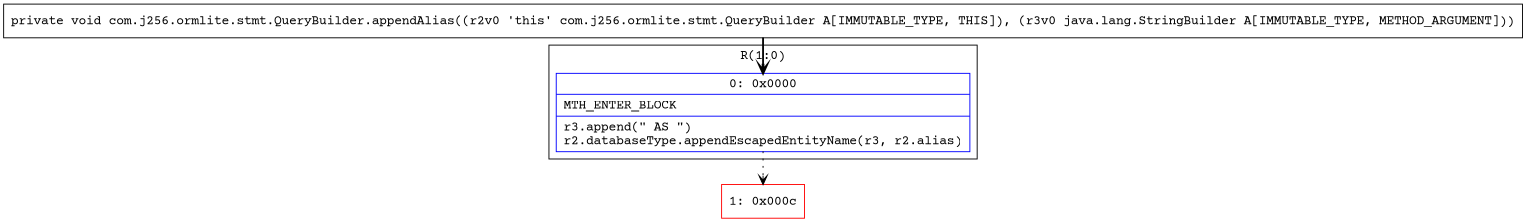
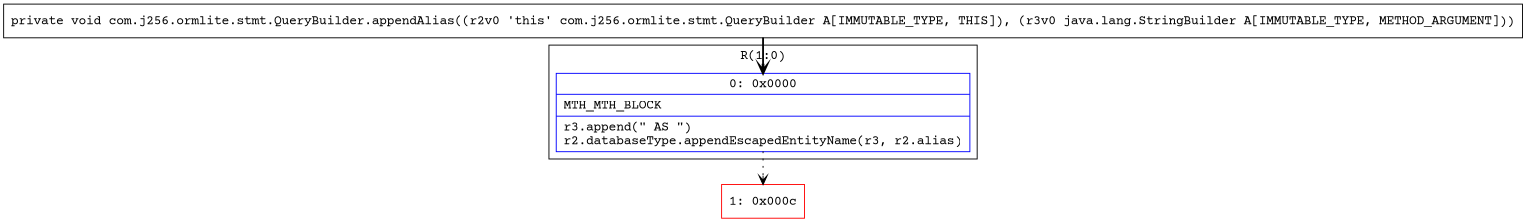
(620, 105) -> (613, 105)
